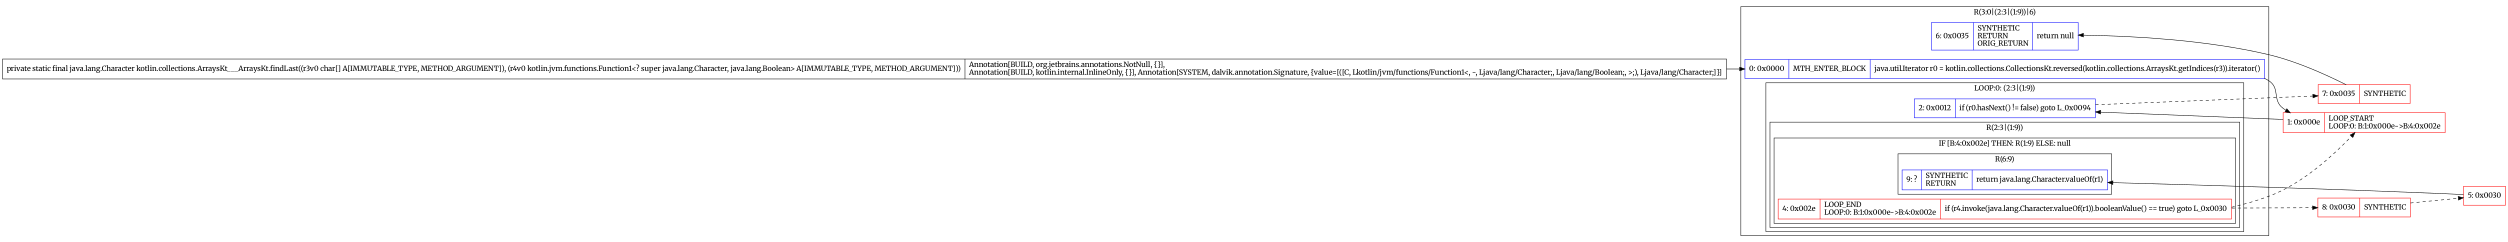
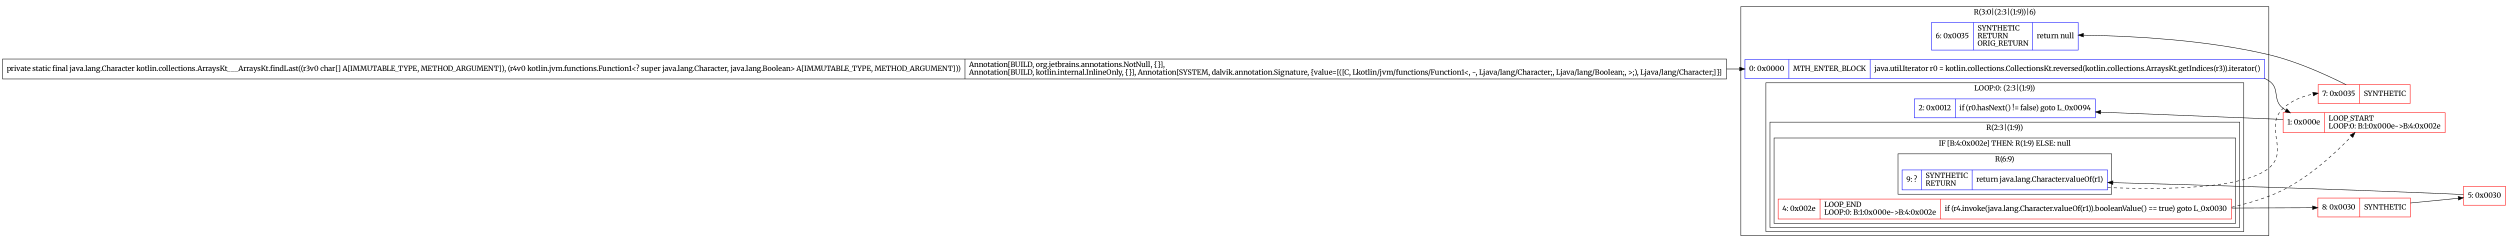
(2204, 100) -> (2232, 182)
(2434, 201) -> (2434, 201)
(2272, 208) -> (2272, 208)
